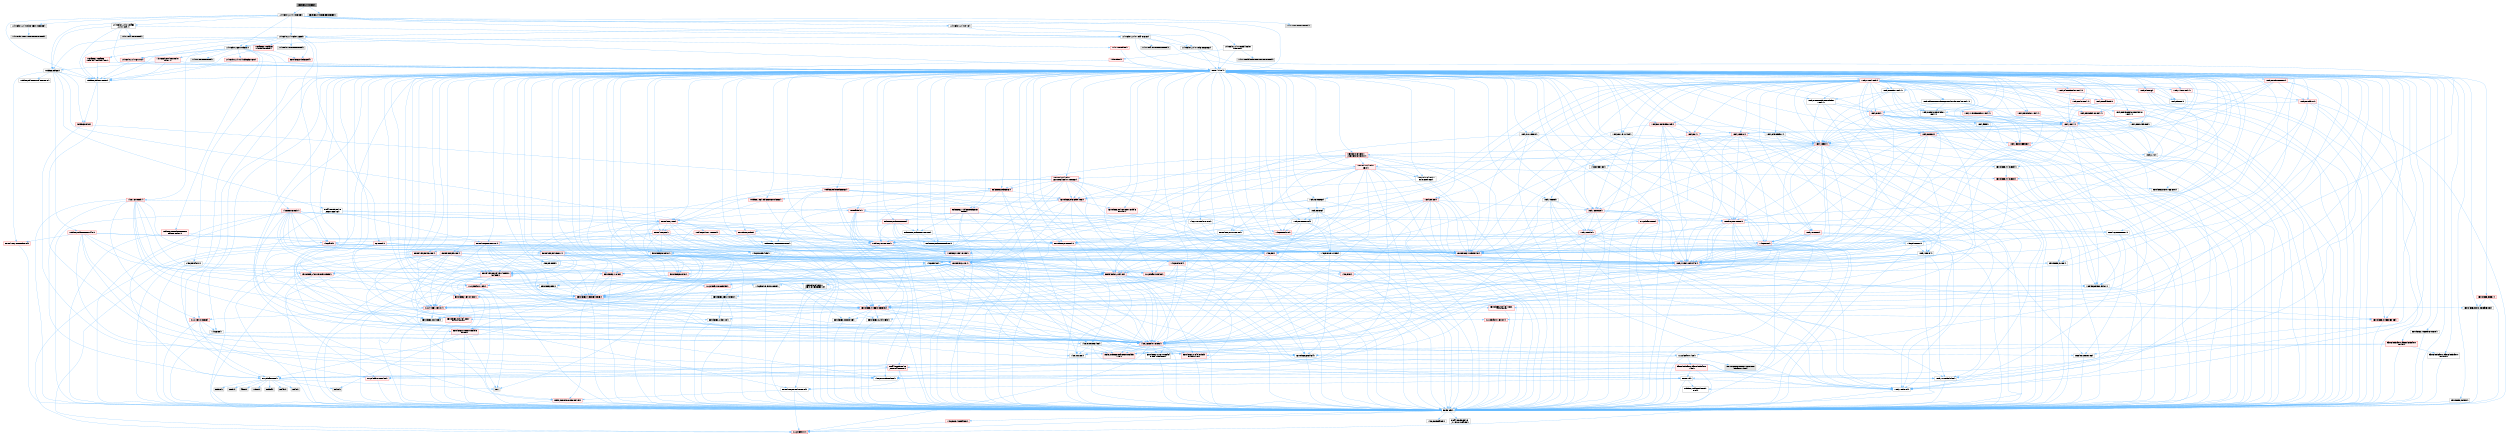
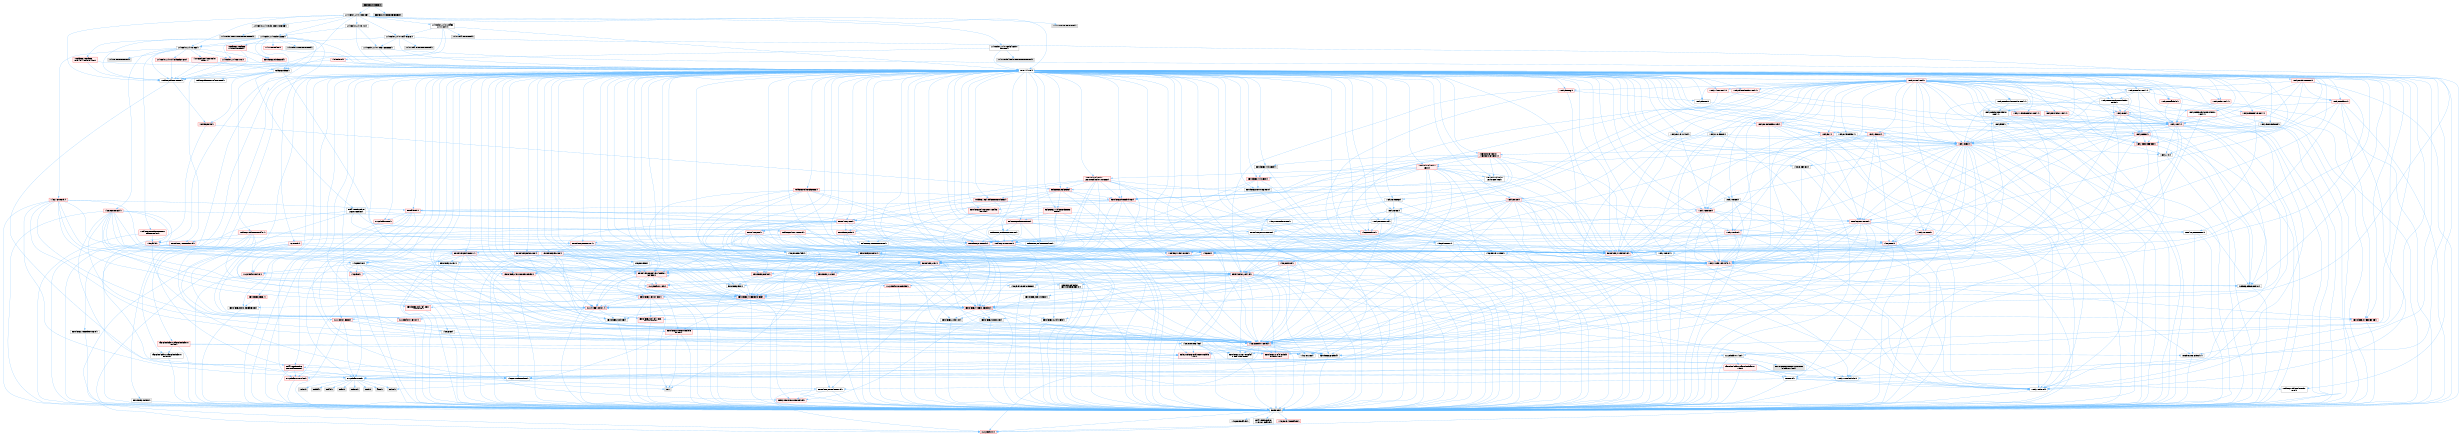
(238, 48) -> (188, 48)
(1556, 85) -> (1302, 220)
(1821, 101) -> (2114, 101)
(1946, 101) -> (2012, 101)
(193, 263) -> none
(503, 336) -> (660, 343)
(2084, 356) -> (2192, 356)
